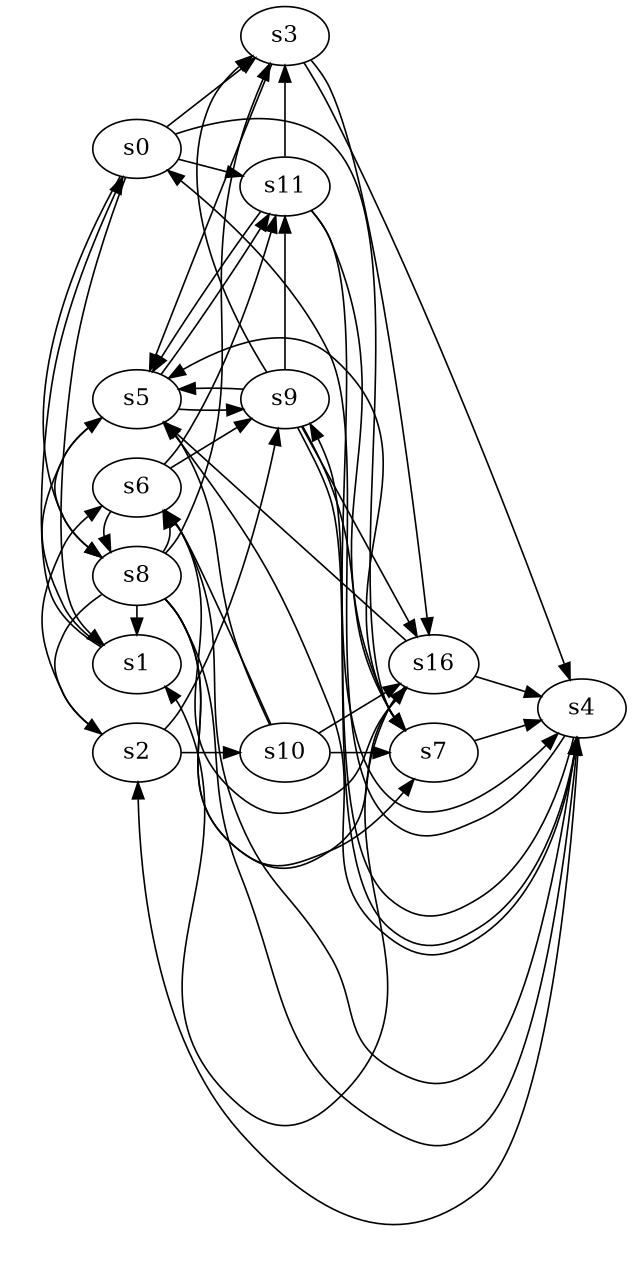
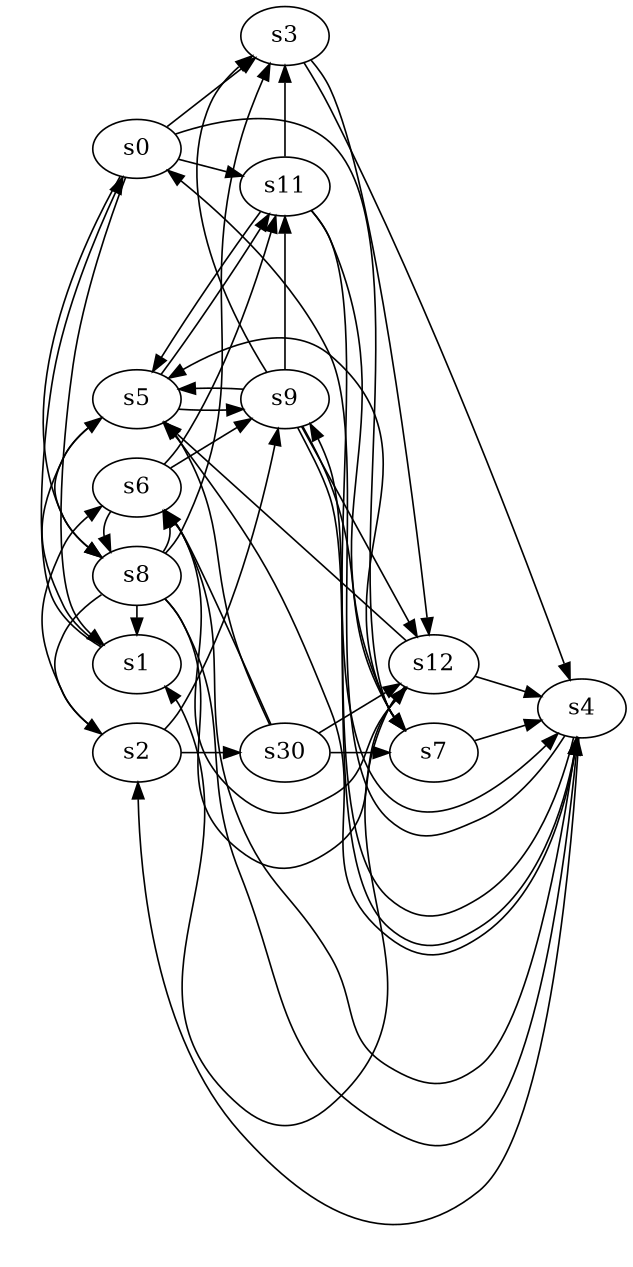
(196, 253) -> none
(434, 664) -> (434, 664)
(285, 753) -> (285, 753)
(213, 820) -> none
